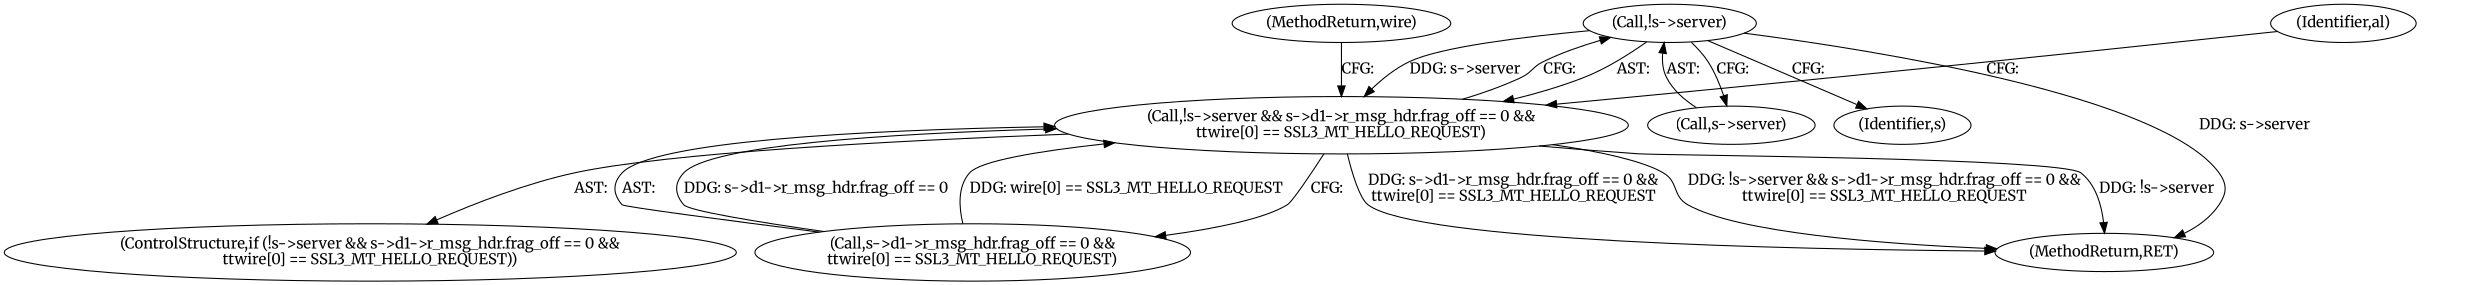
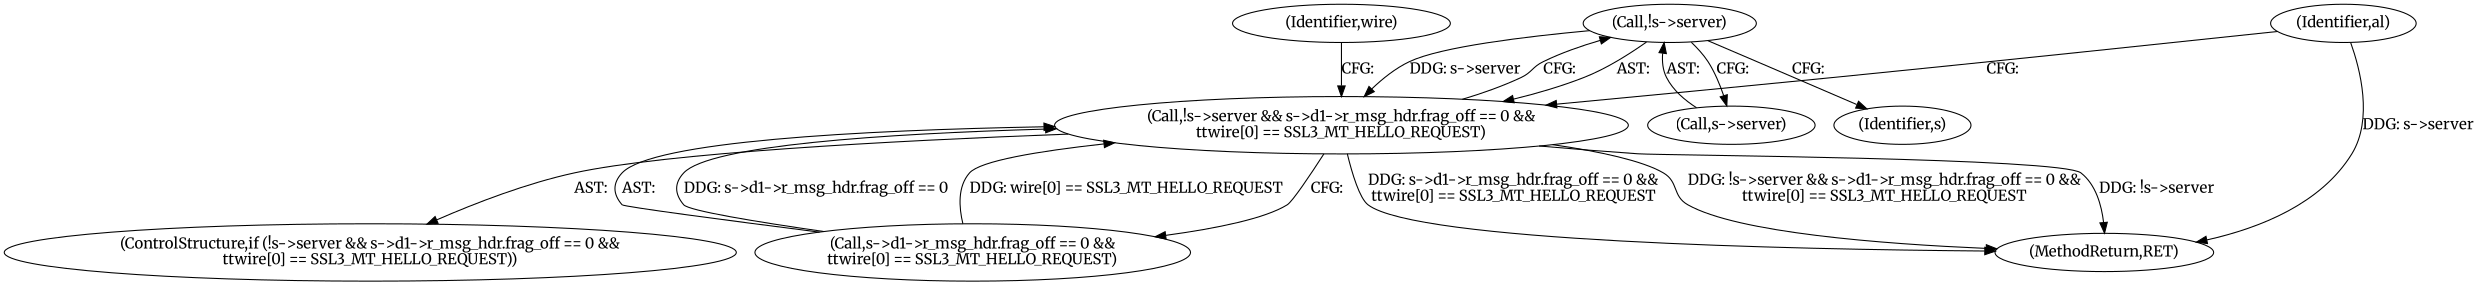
(1341, 23) -> (1341, 23)
(2030, 86) -> (2334, 177)
